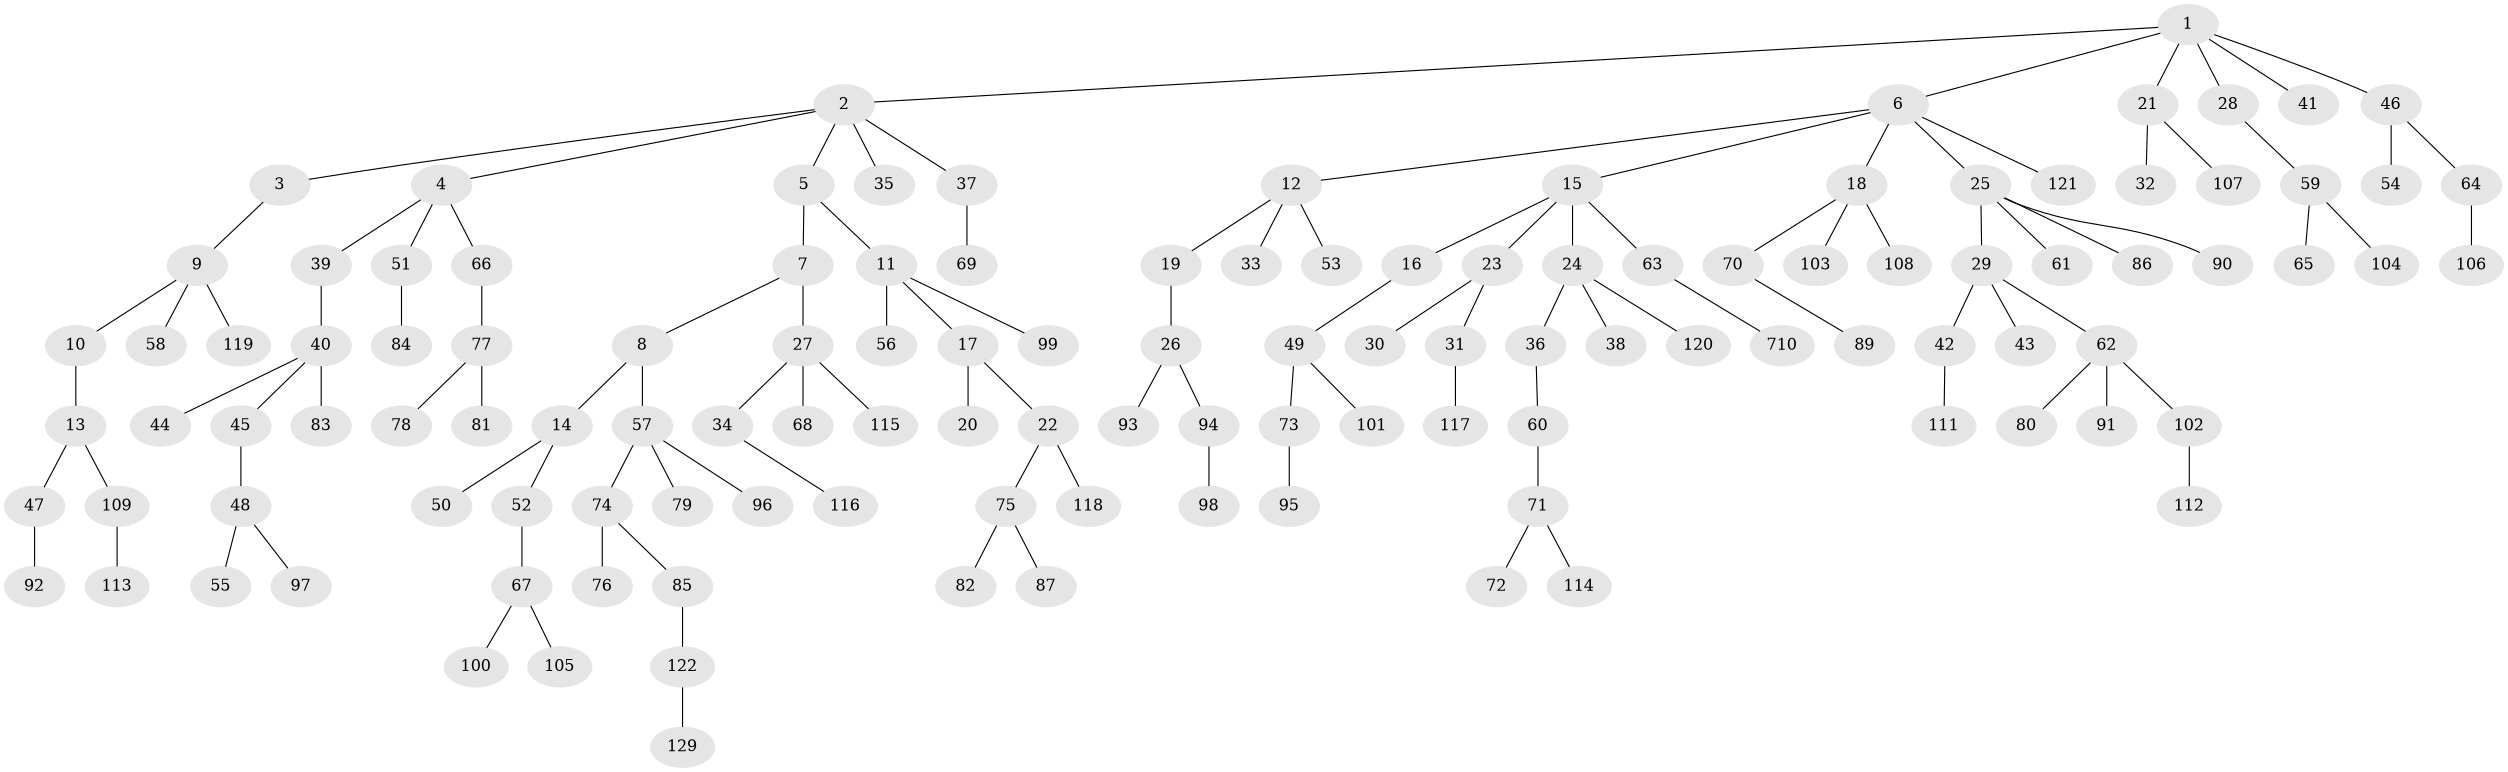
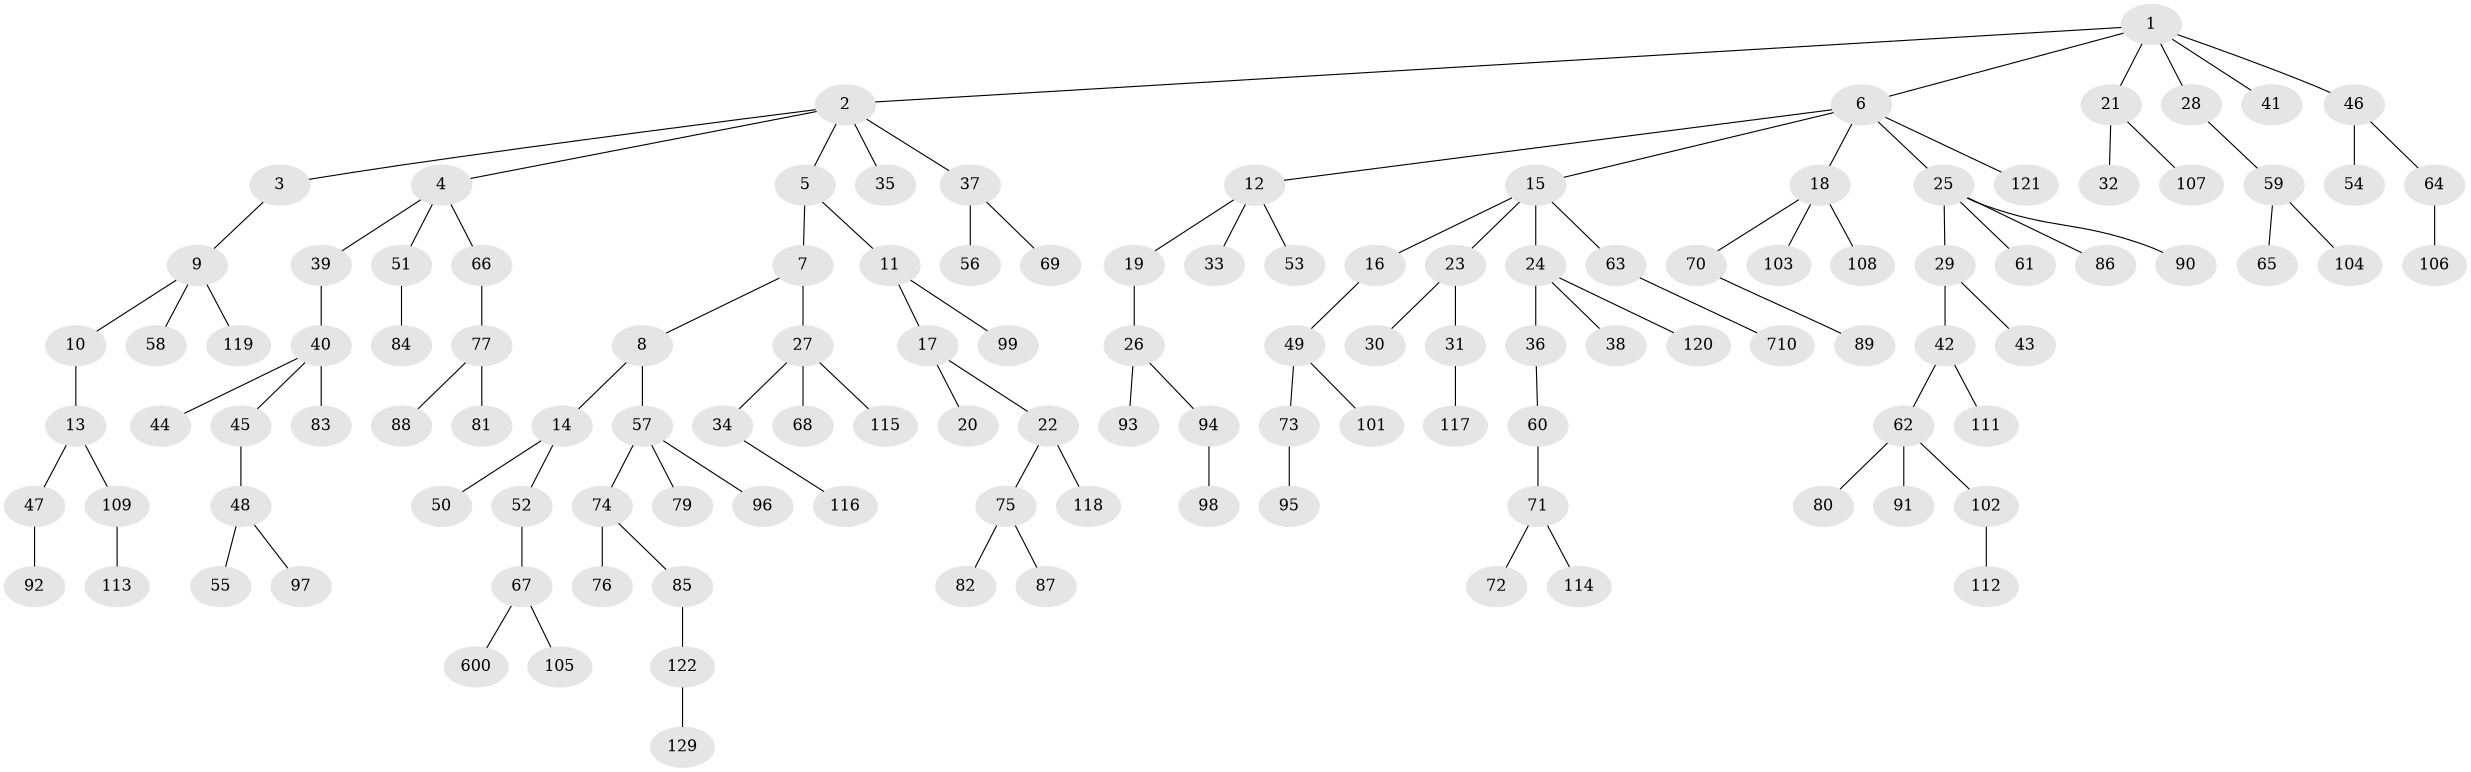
(887, 306) -> (970, 225)
(2044, 306) -> (1924, 386)
(402, 426) -> (402, 426)
(476, 667) -> (476, 667)
